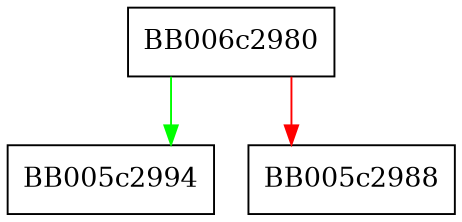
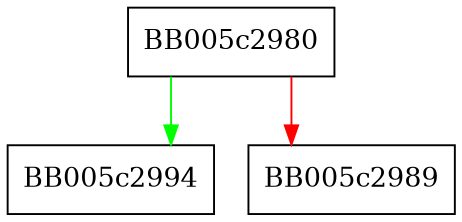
(231, 42) -> (231, 42)
(352, 180) -> (352, 180)
